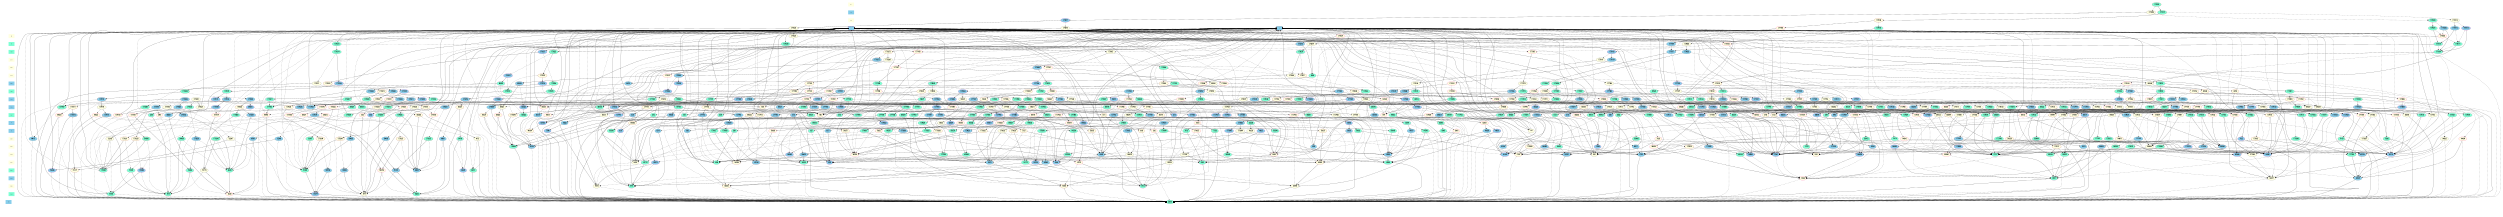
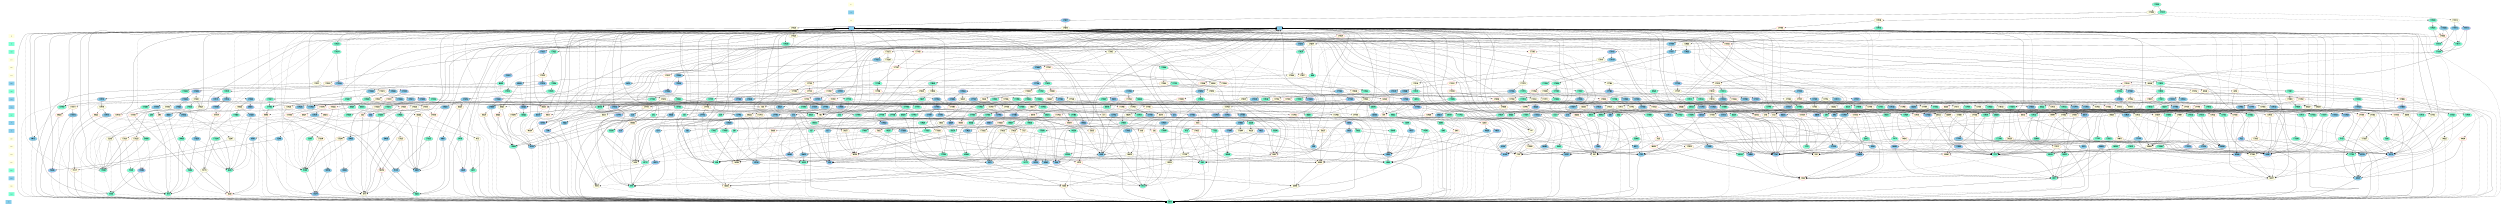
none -> (196, 91)
